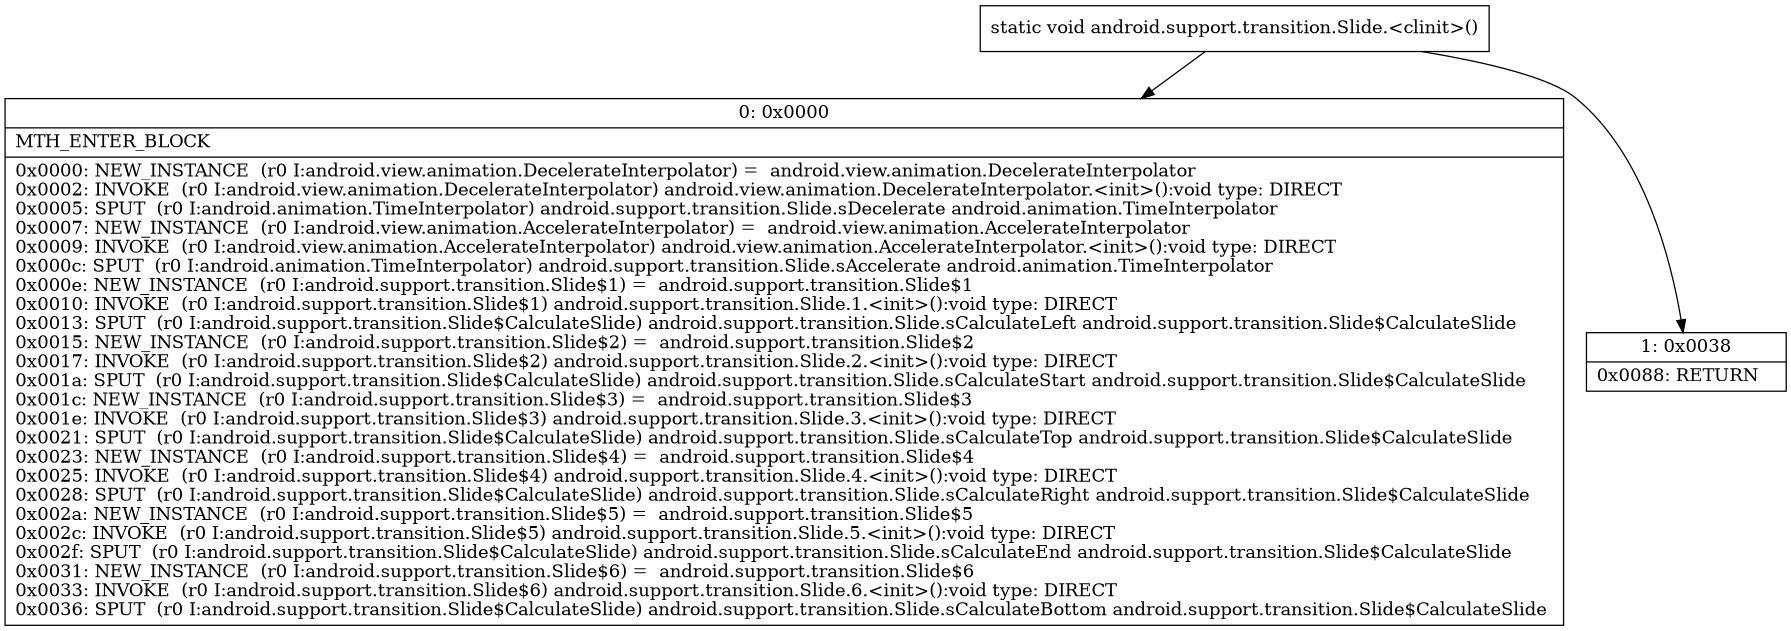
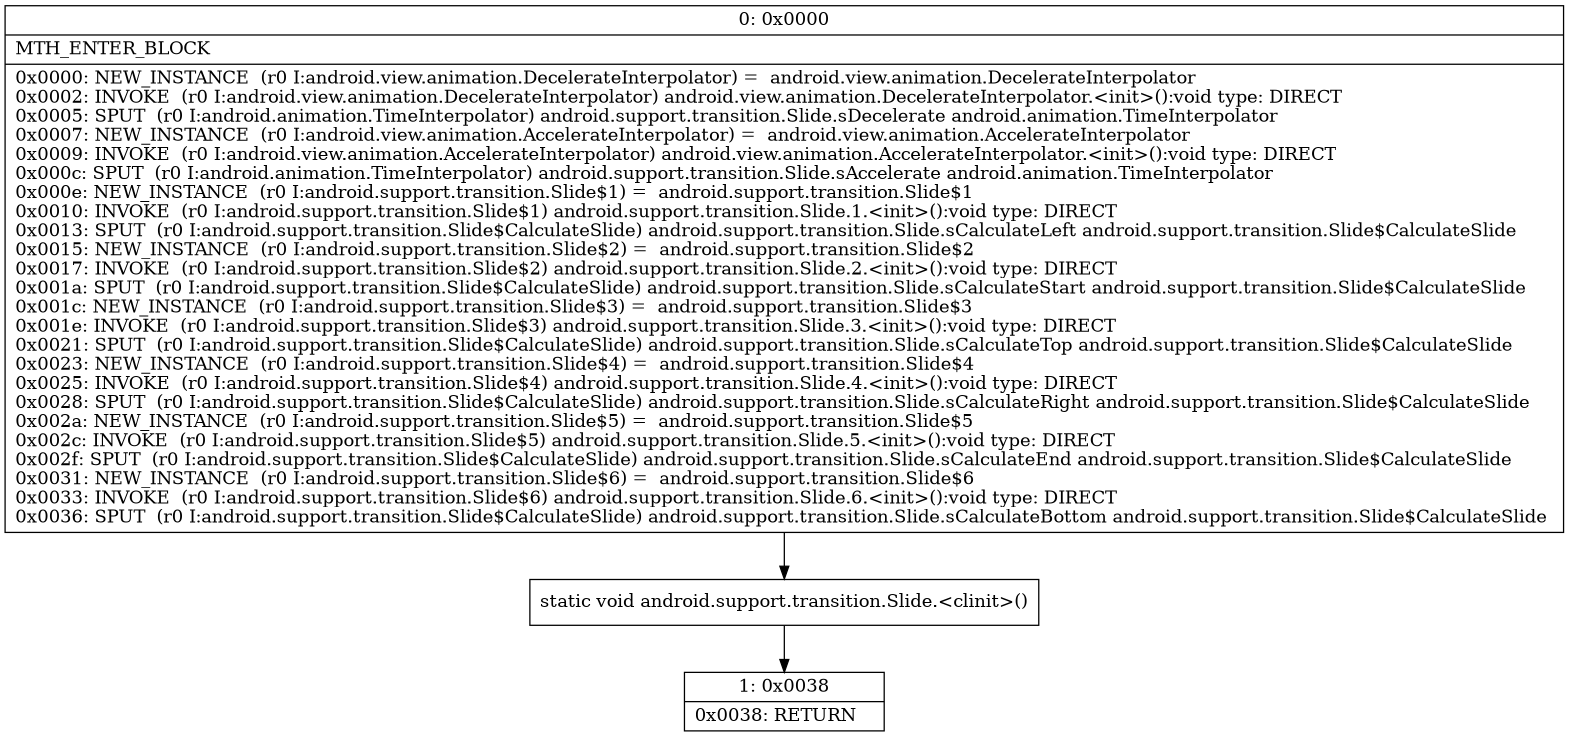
(1179, 71) -> (784, 549)
(1686, 376) -> (784, 716)
